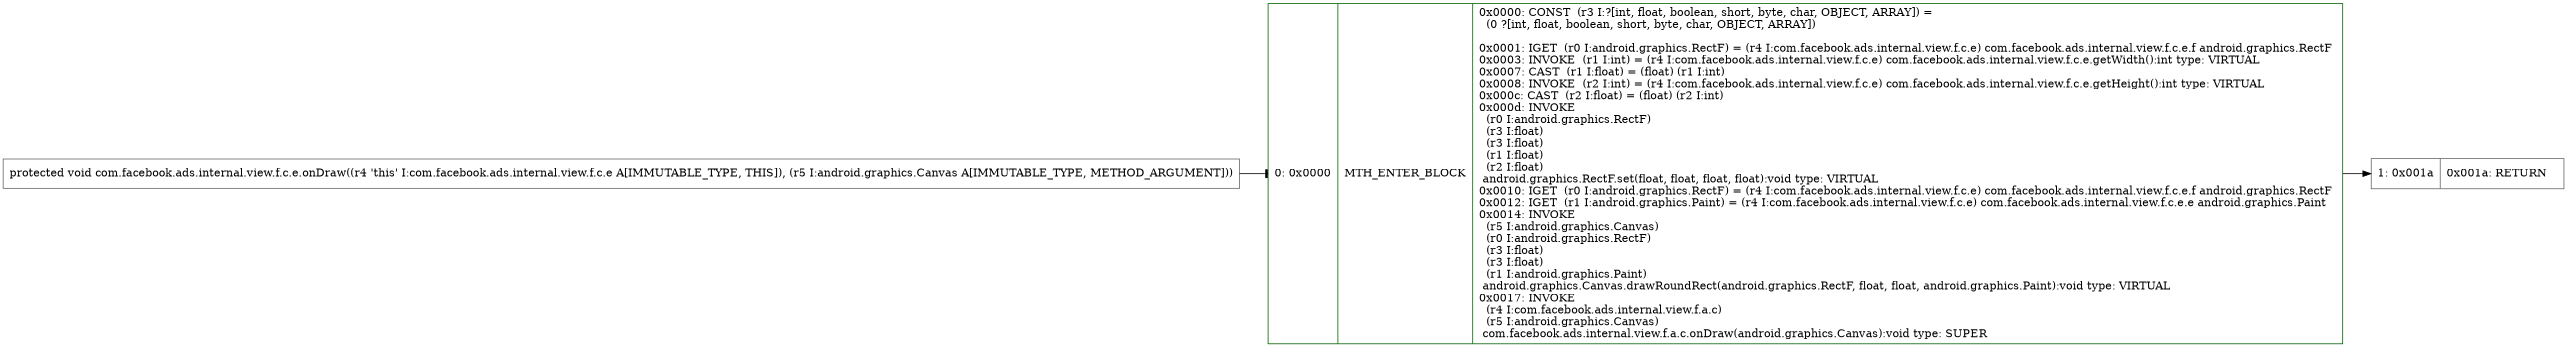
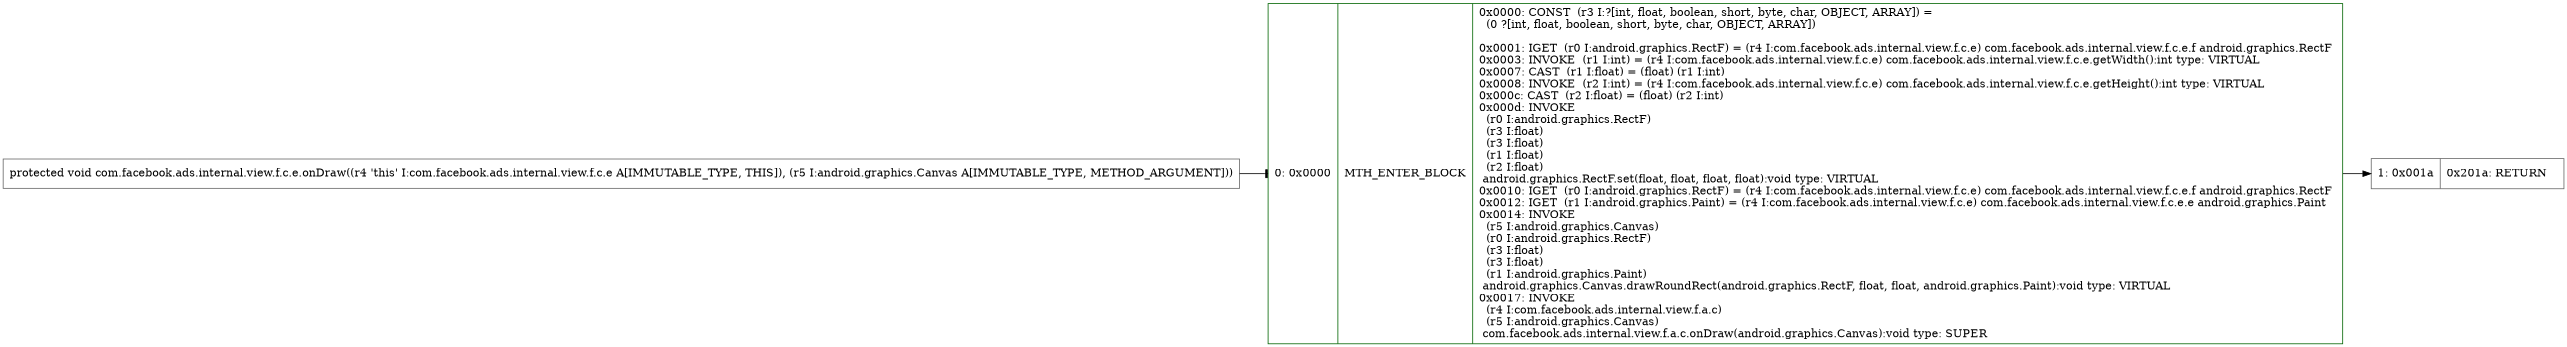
(2502, 173) -> (2502, 173)
